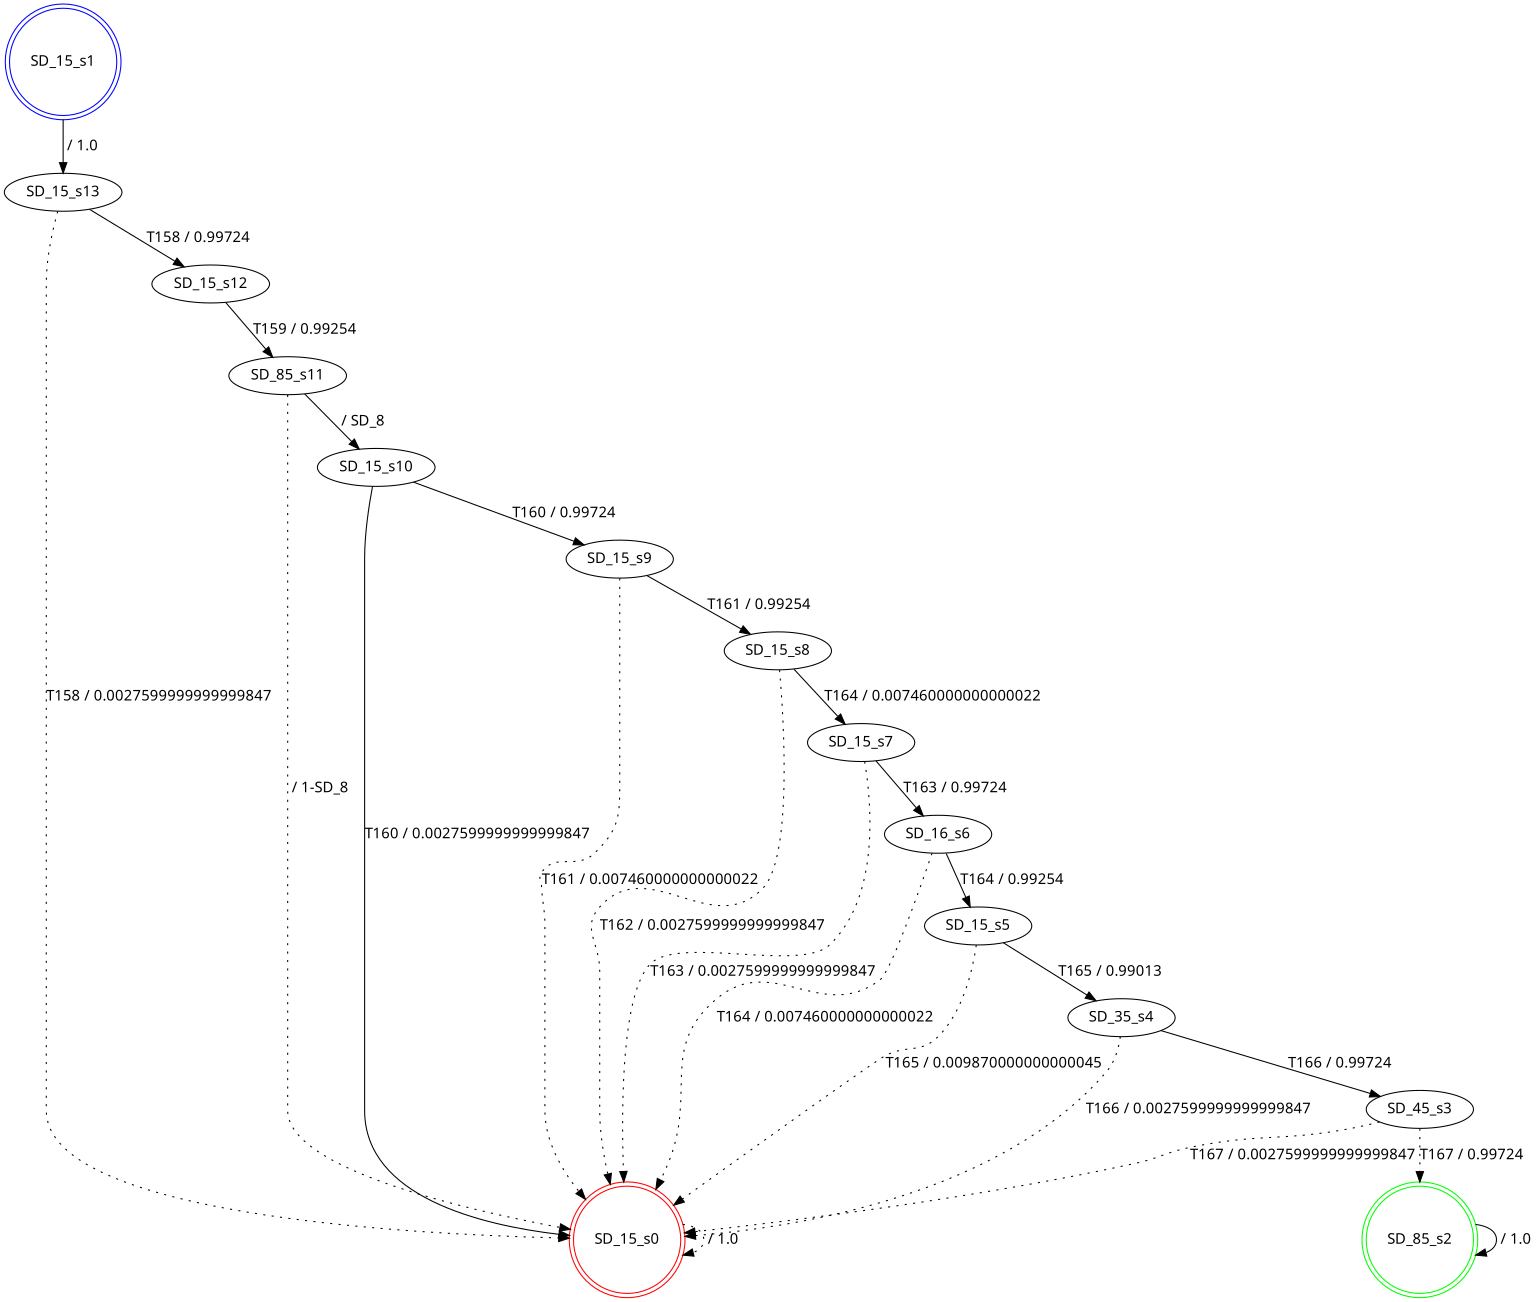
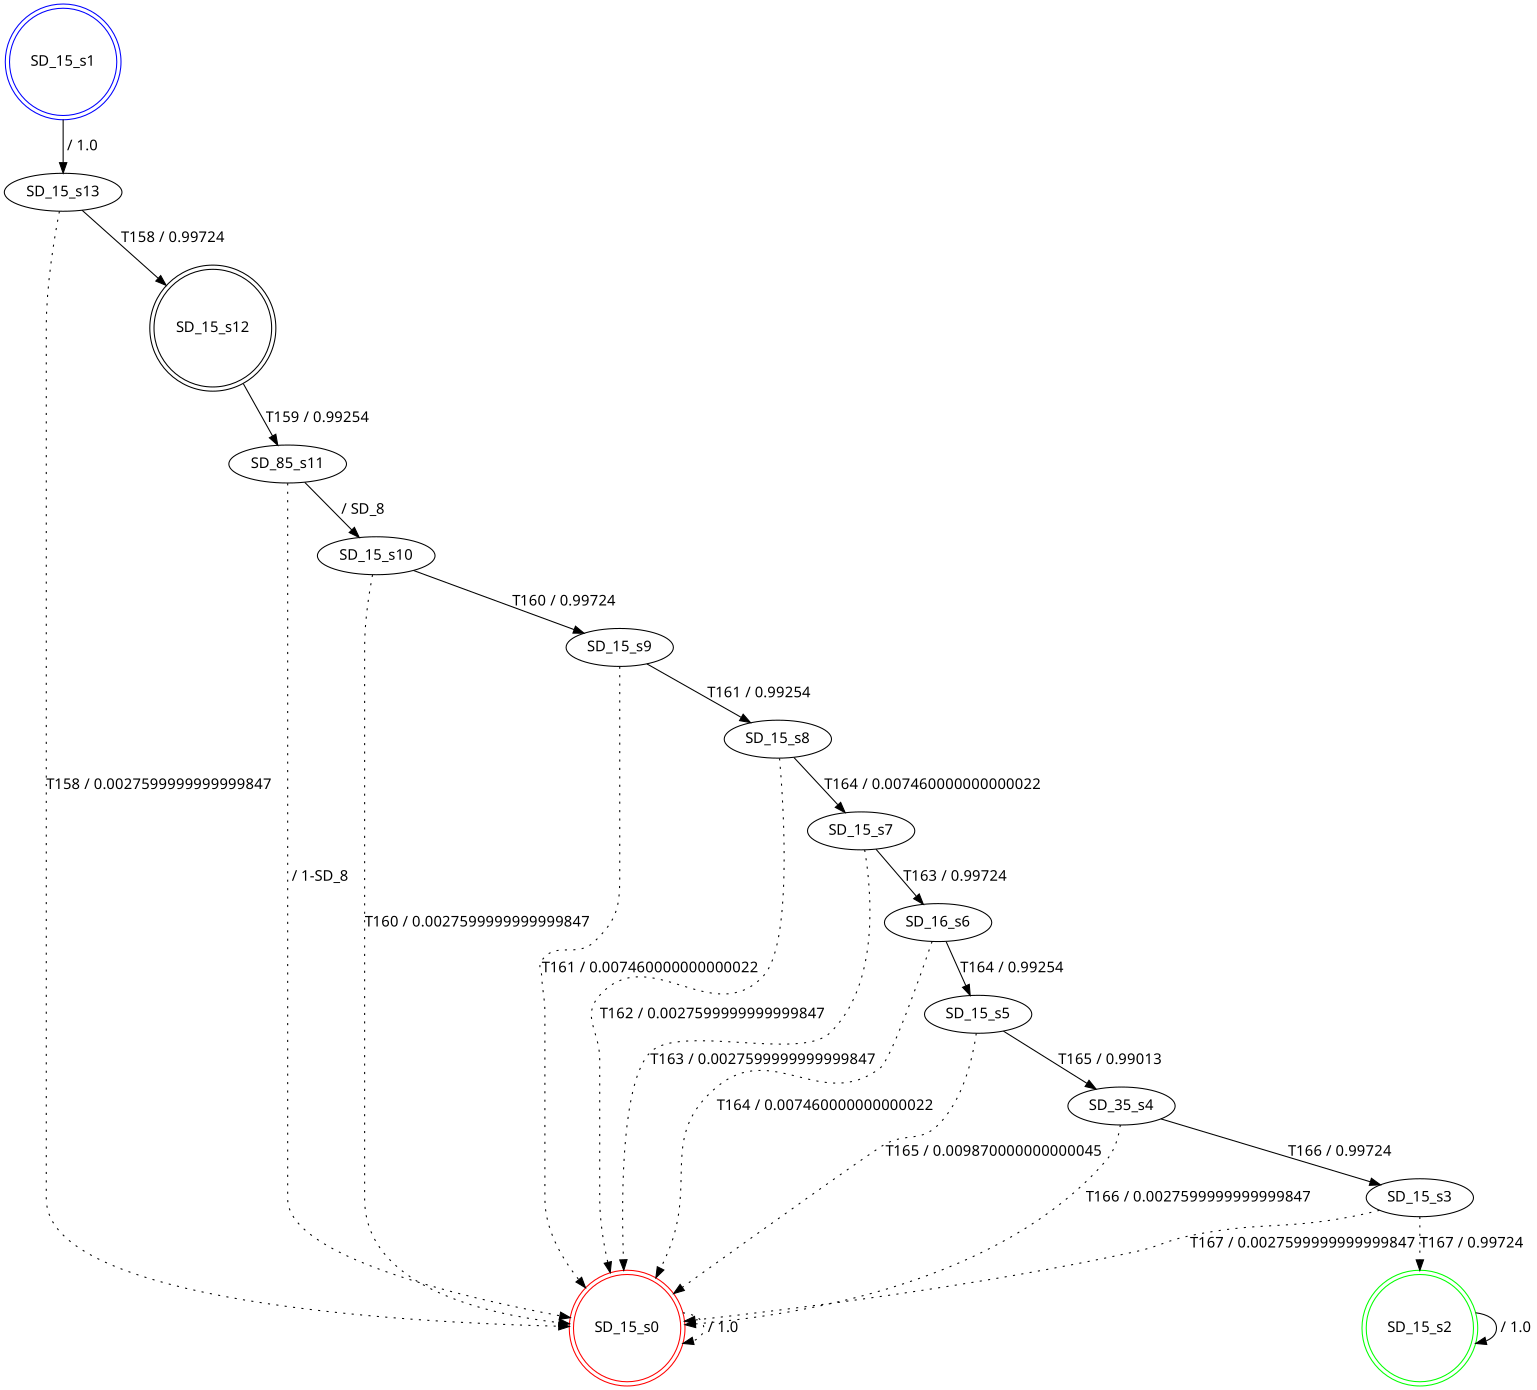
(211, 284) -> (213, 328)
(365, 924) -> (365, 1012)
(1420, 1109) -> (1420, 1198)
(1420, 1240) -> (1420, 1328)
